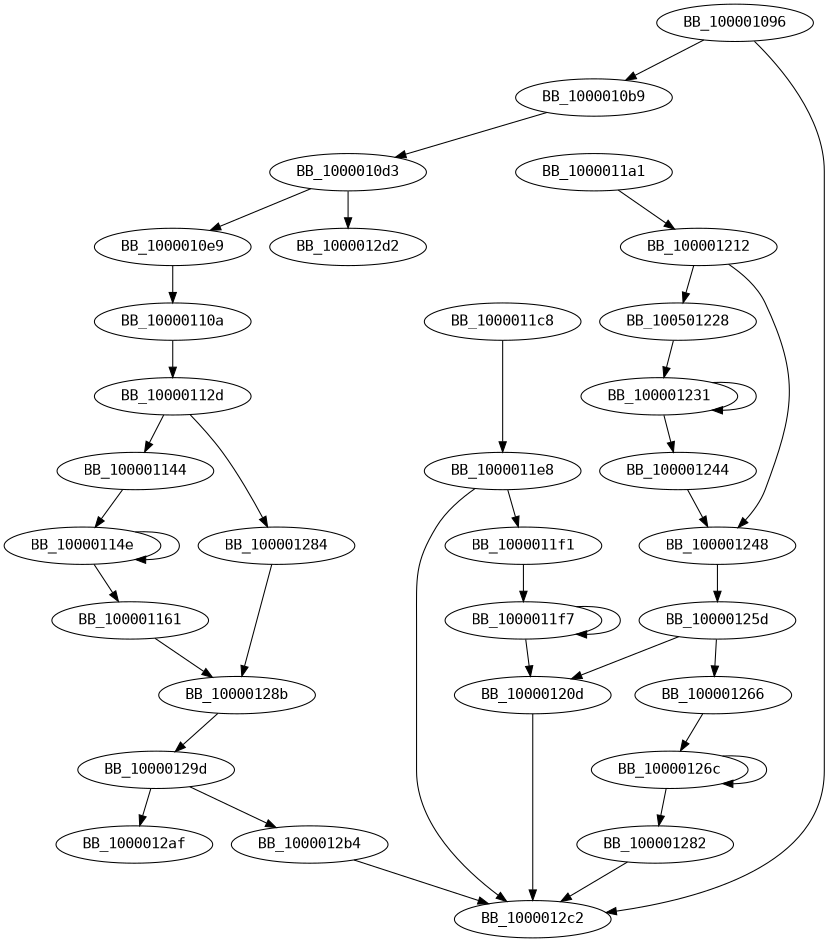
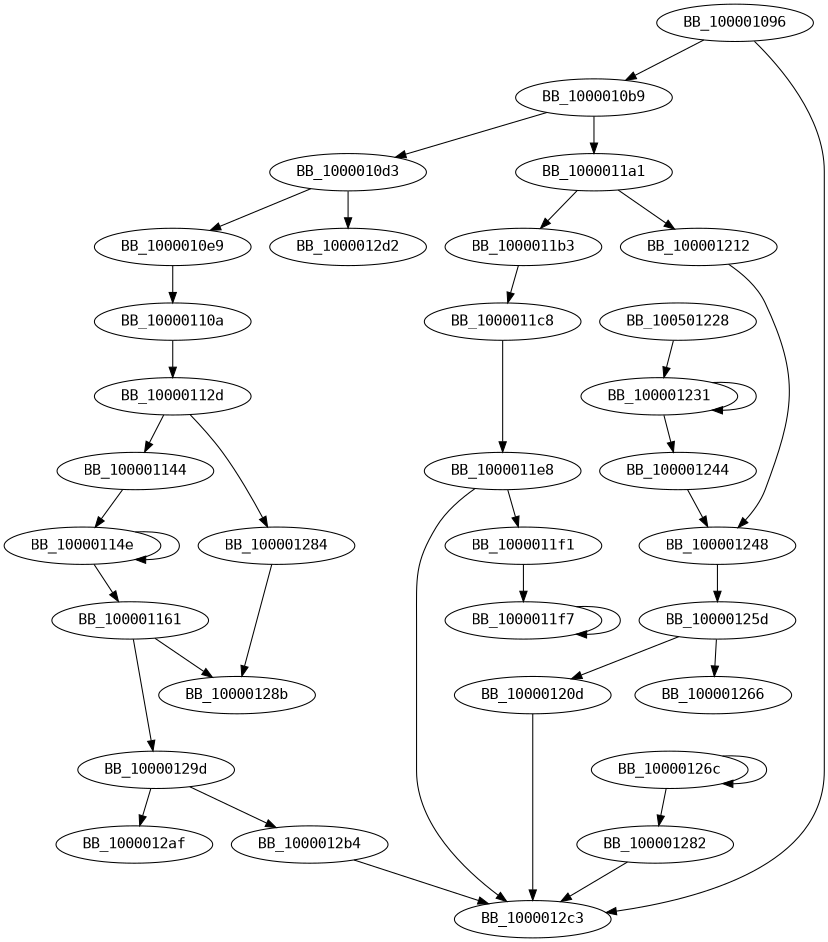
none -> (594, 130)
none -> (523, 247)
(690, 279) -> none
(527, 653) -> none
(694, 728) -> none
(201, 729) -> (142, 690)
(533, 919) -> (533, 919)
